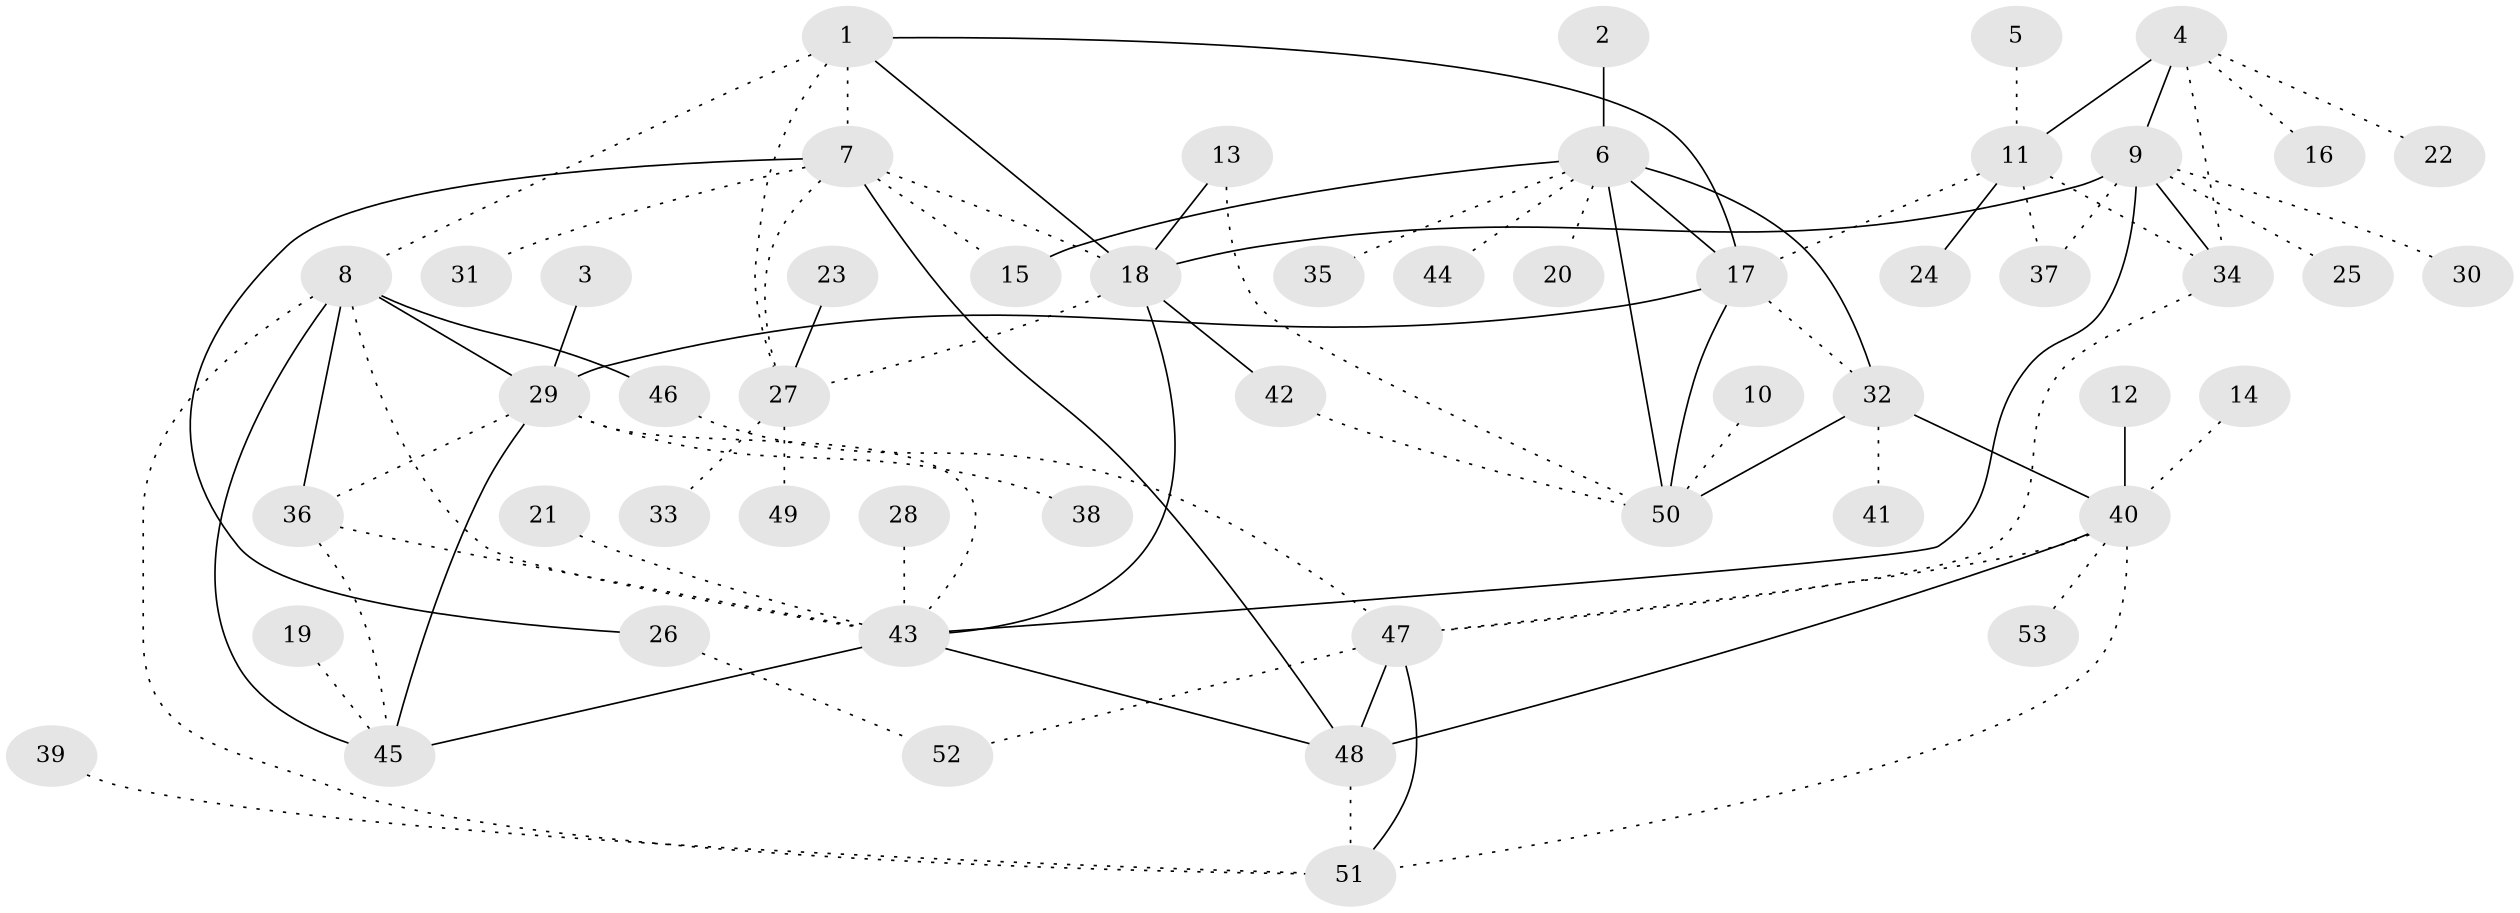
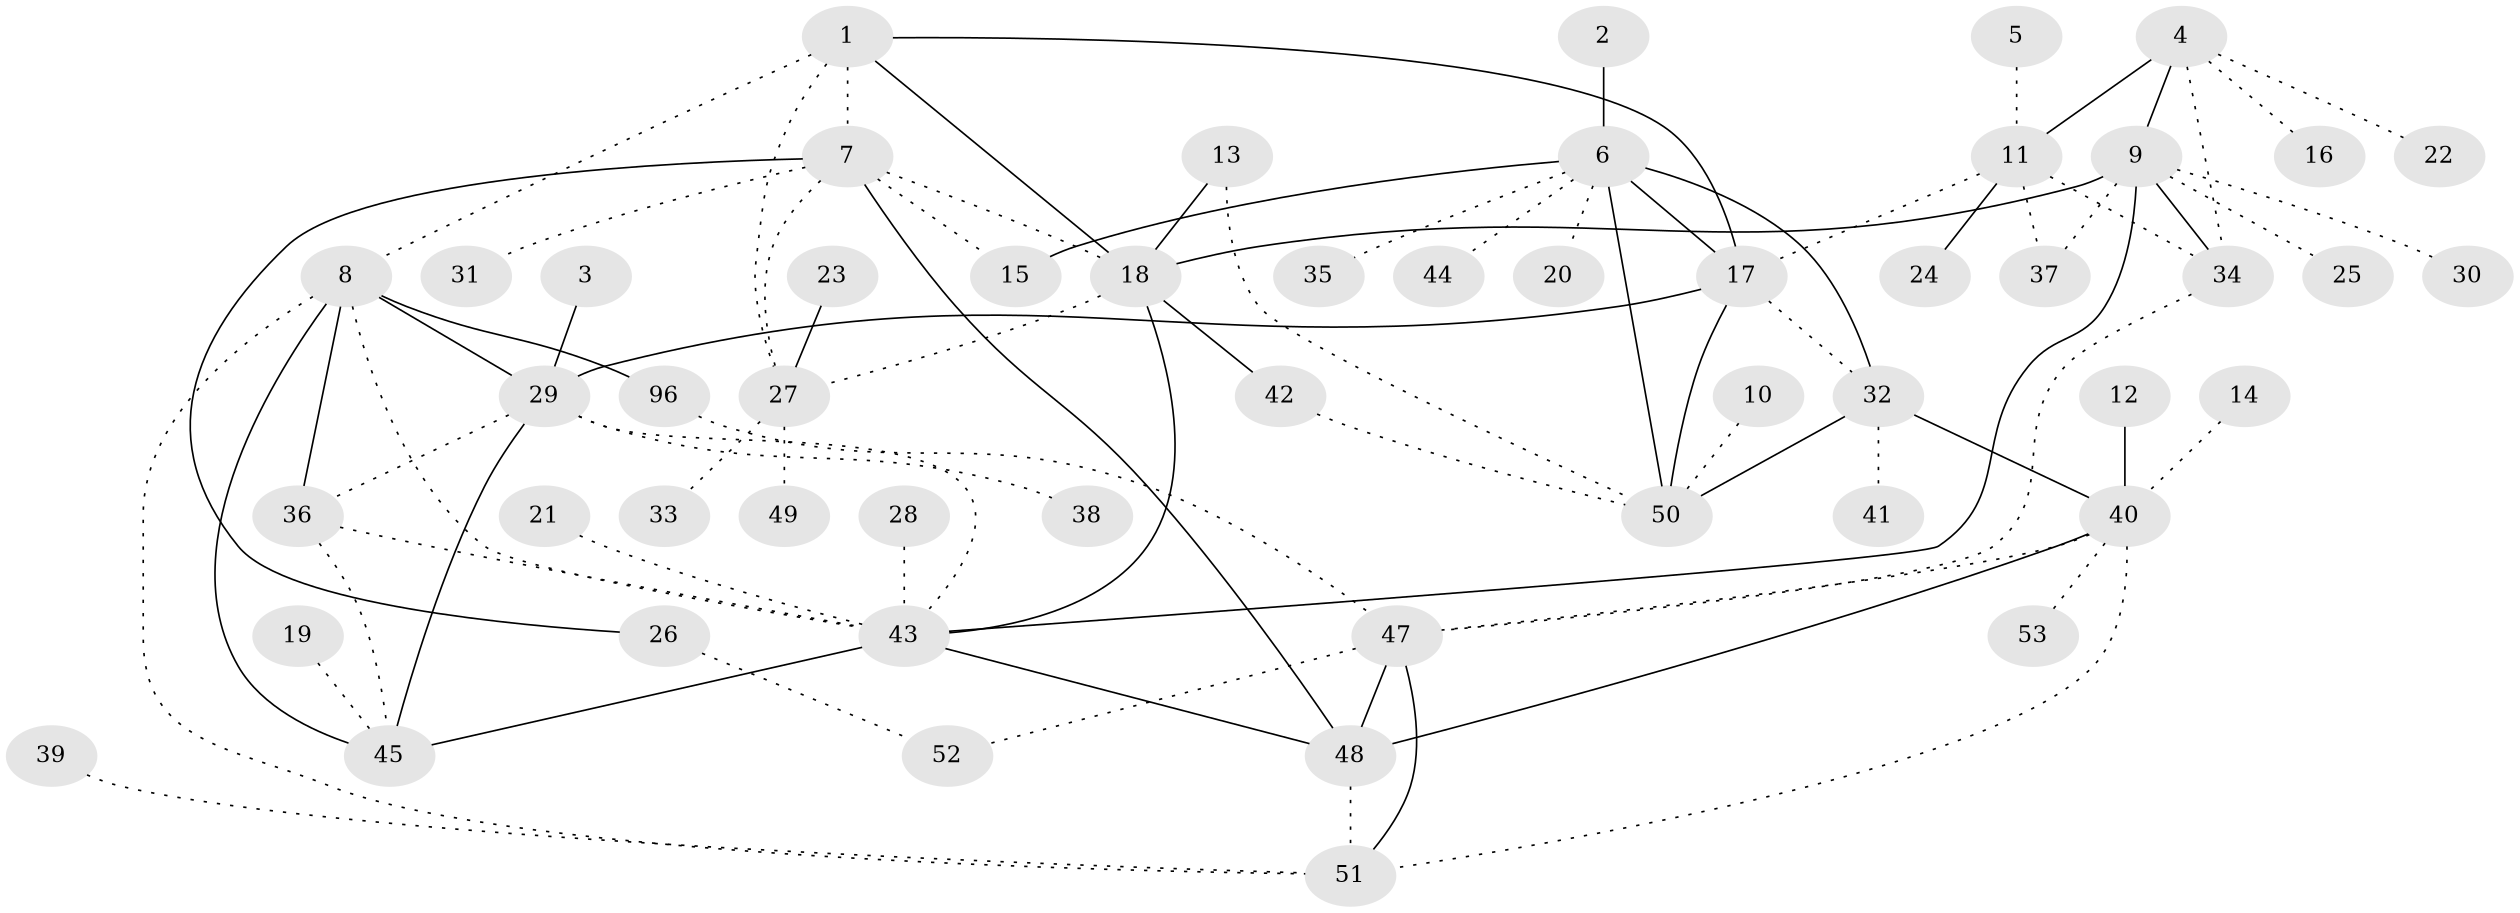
(664, 396) -> (664, 396)
